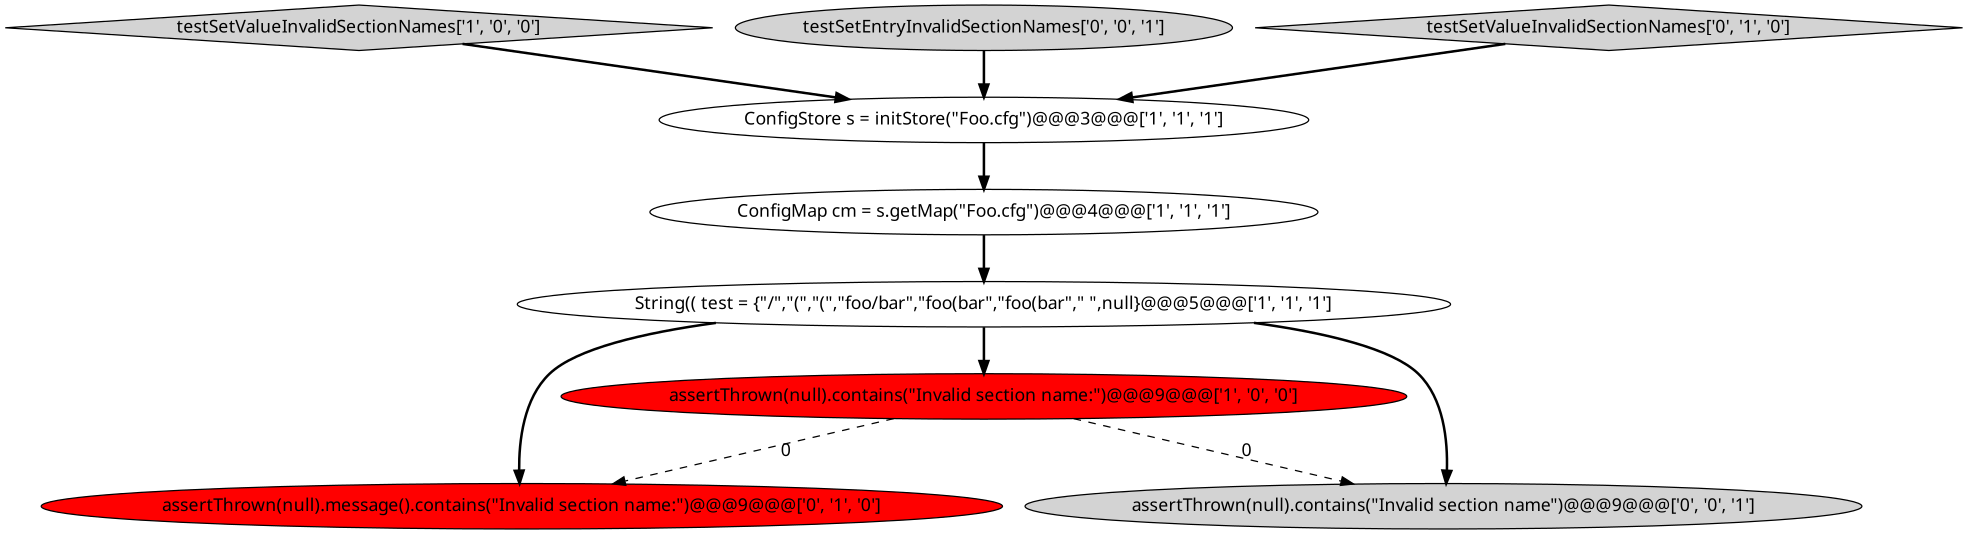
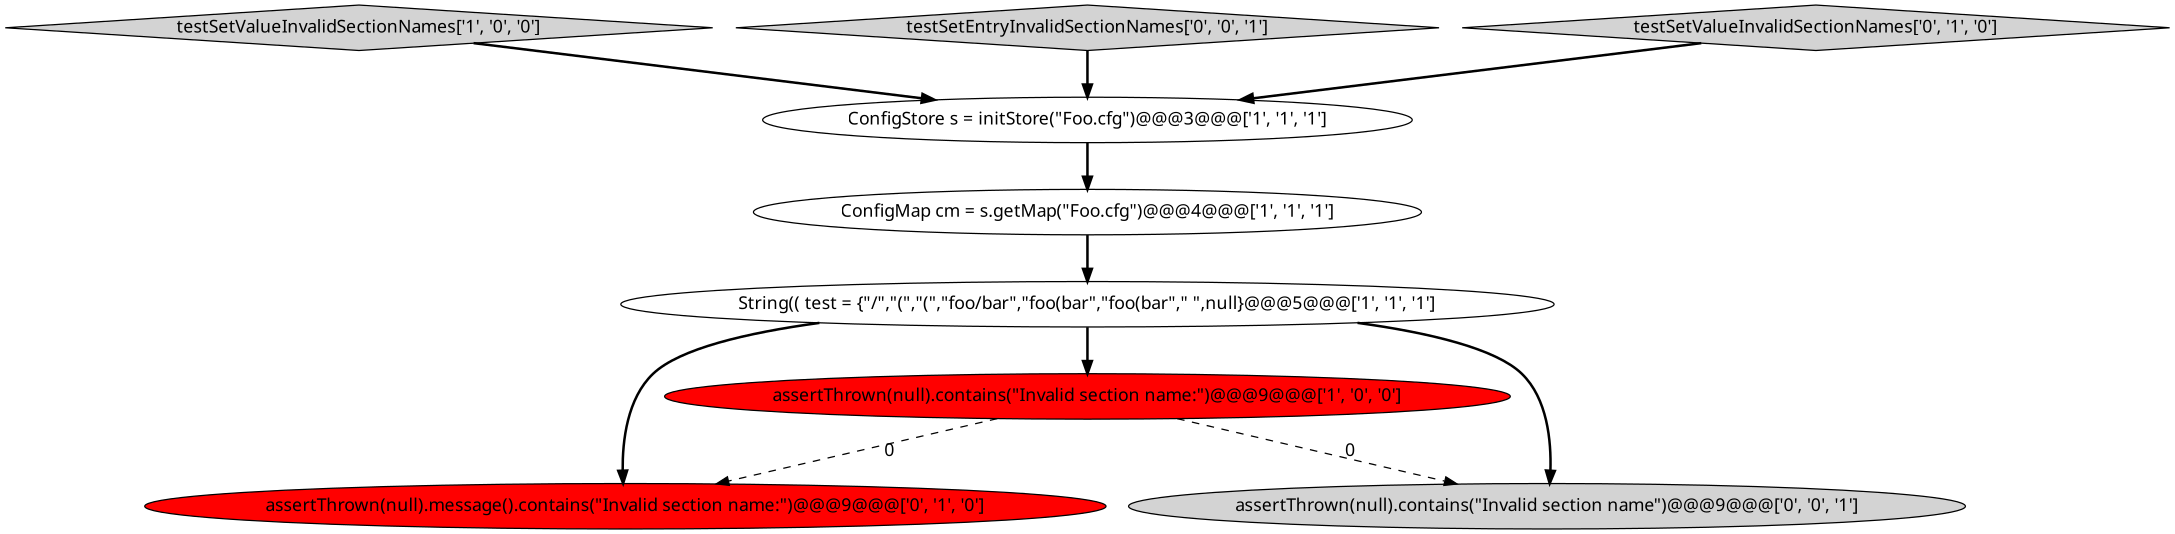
(984, 28) -> (1087, 28)
